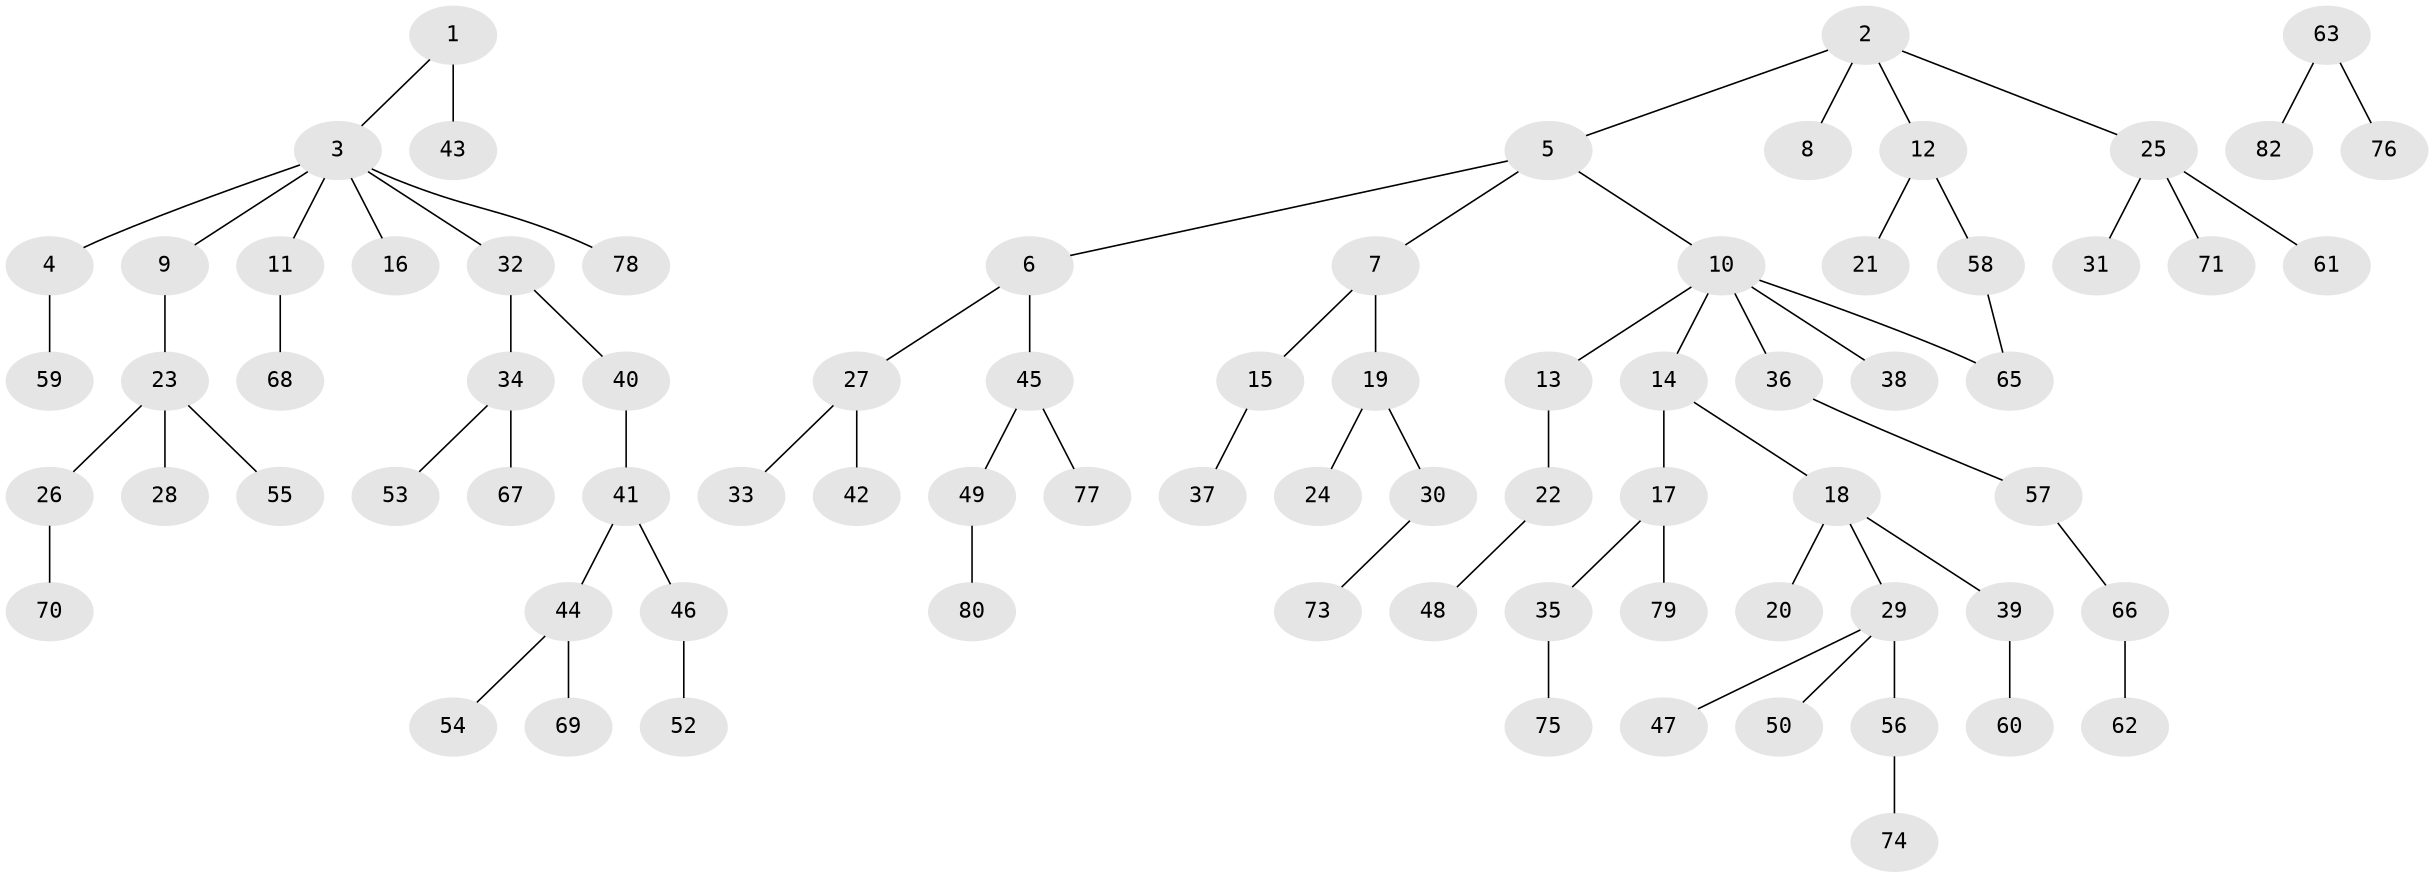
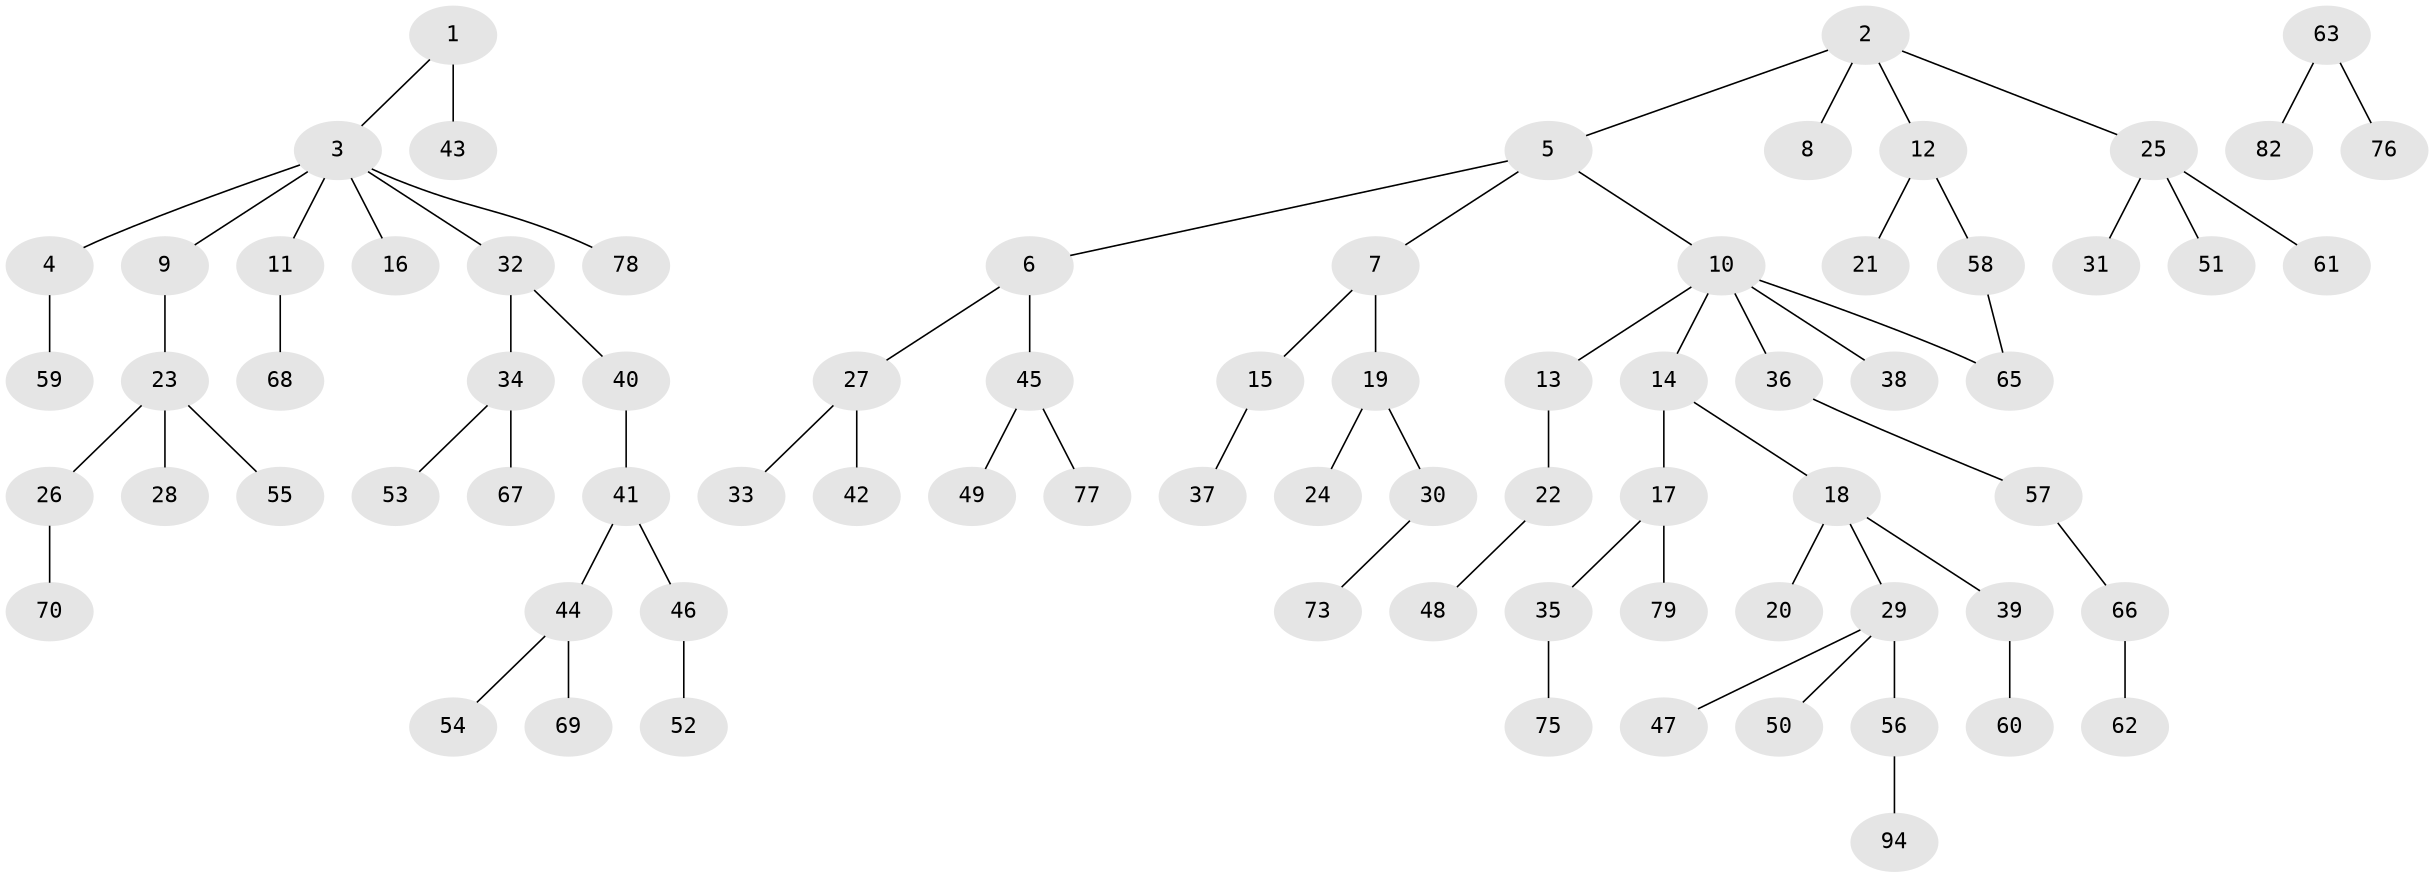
(2212, 266) -> (2212, 266)
(972, 612) -> none
(1894, 842) -> (1894, 842)
